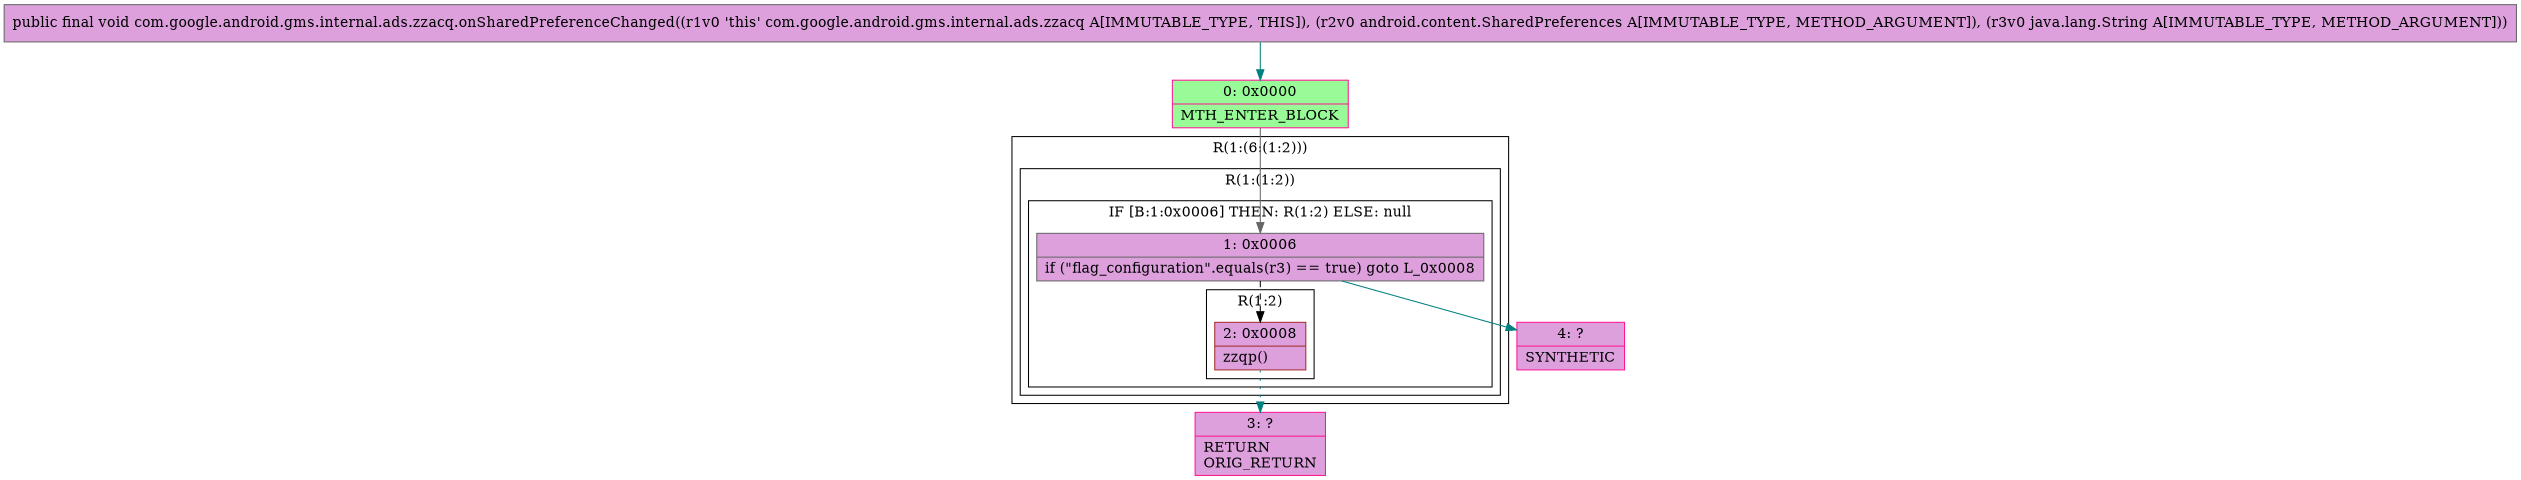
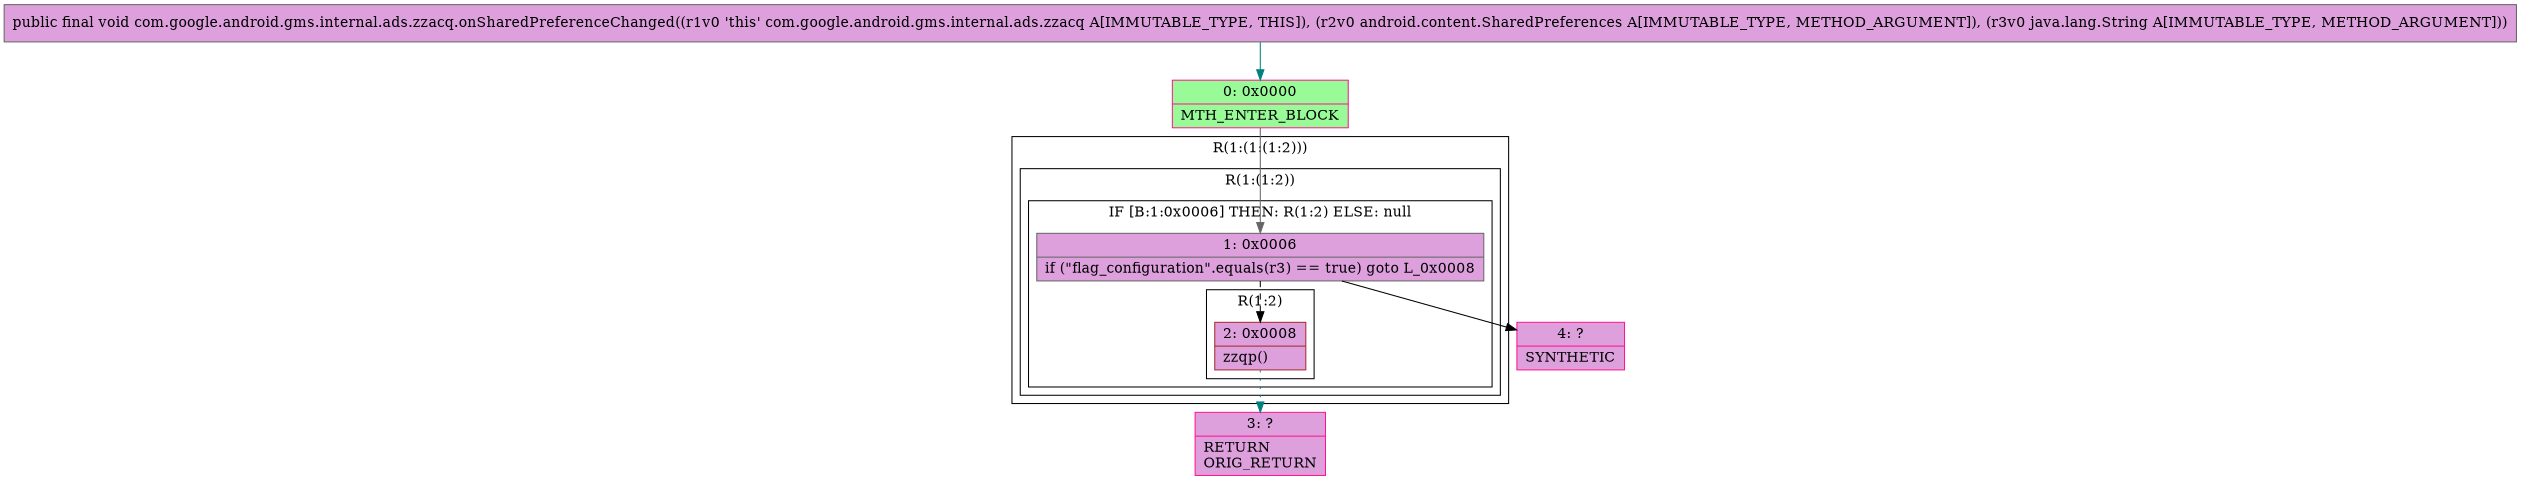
(1260, 148) -> (1260, 148)
(1424, 304) -> (1424, 304)
